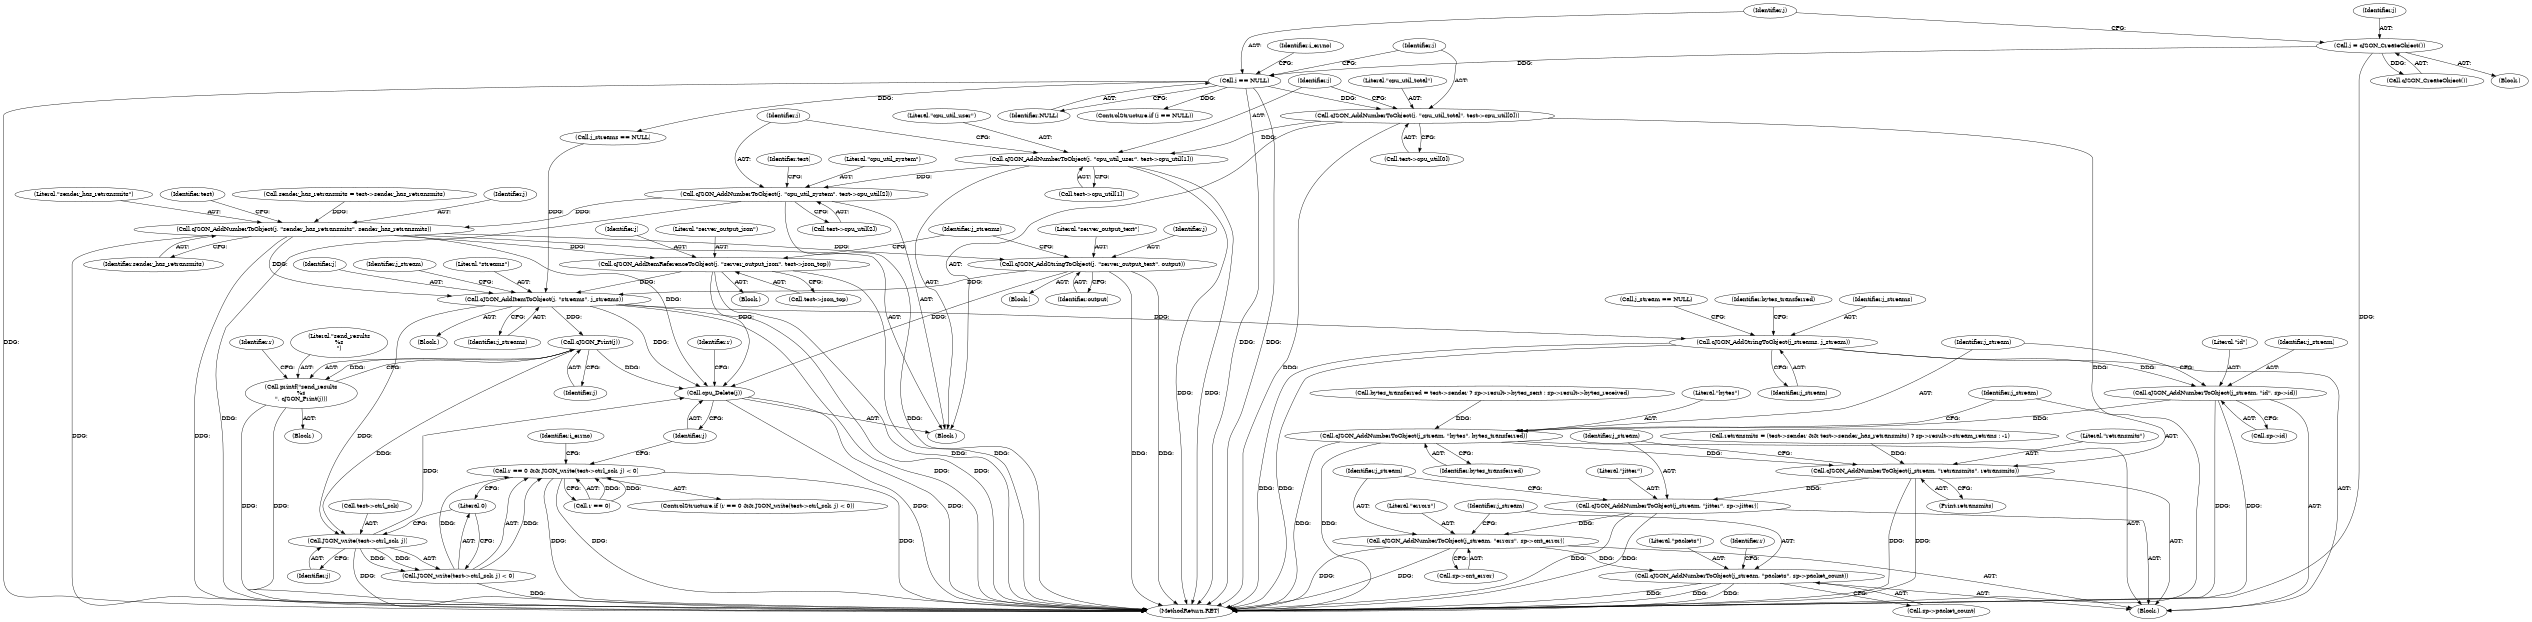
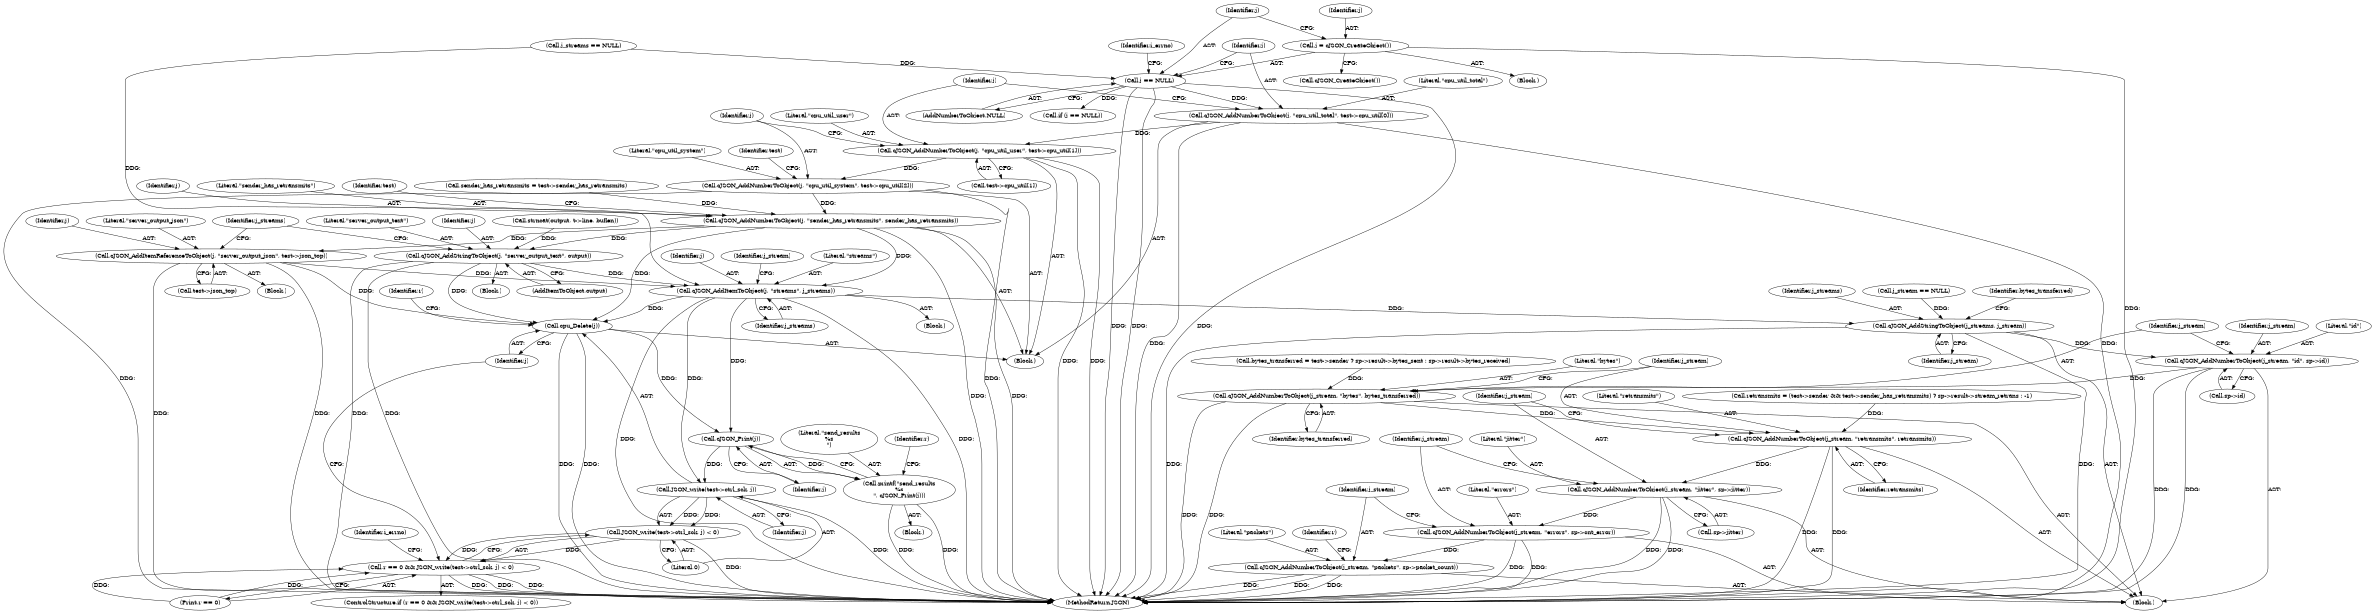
(1526, 63) -> (1278, 63)
(2399, 63) -> (1351, 63)
(2411, 63) -> none
(923, 93) -> (871, 64)
(1034, 116) -> (964, 116)
(1145, 116) -> (1073, 116)
(1417, 160) -> none
none -> (565, 221)
(844, 230) -> none
(153, 265) -> none
(1083, 300) -> (570, 291)
(1719, 317) -> (1942, 309)
(635, 375) -> (658, 375)
(432, 471) -> (648, 396)
(490, 483) -> (522, 540)
(370, 506) -> none
(592, 506) -> (200, 603)
(1966, 506) -> (1891, 490)
(421, 524) -> (830, 533)
none -> (1721, 533)
(470, 541) -> (670, 550)
(488, 541) -> (689, 550)
(1466, 576) -> none
(1189, 611) -> (1097, 603)
(1941, 611) -> none
